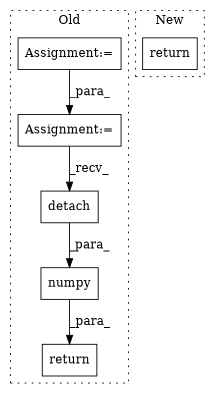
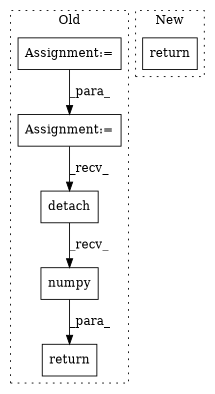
(89, 245) -> (89, 245)
